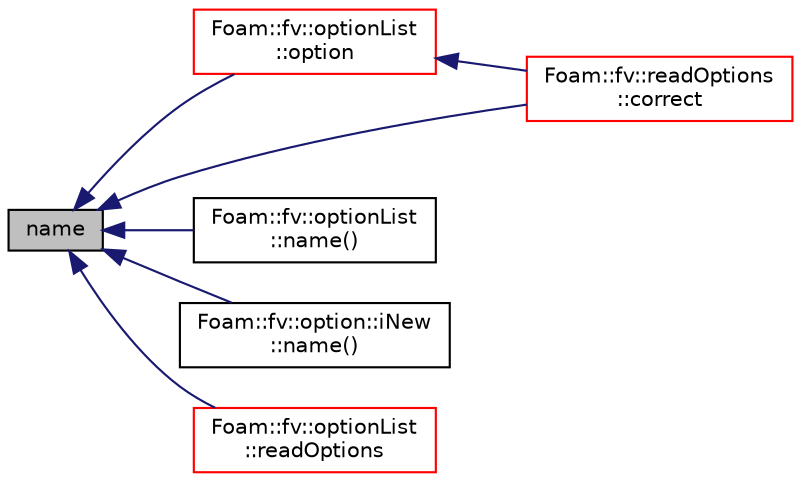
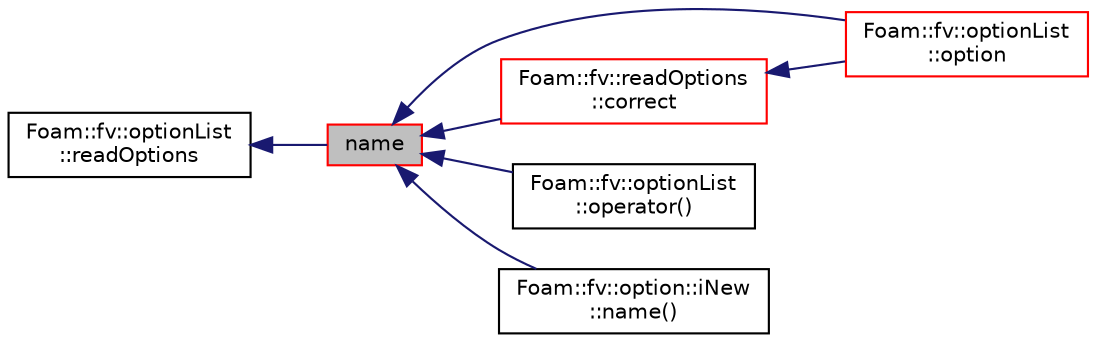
(492, 66) -> (817, 66)
(56, 230) -> (375, 145)
(315, 230) -> (634, 196)
(139, 348) -> (300, 145)
(315, 440) -> (130, 145)
